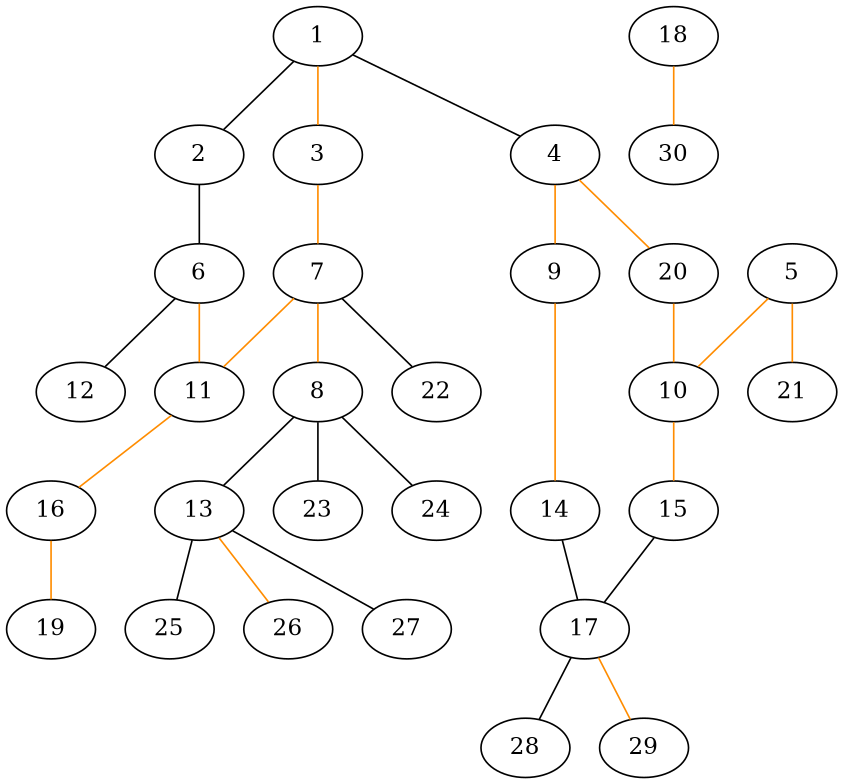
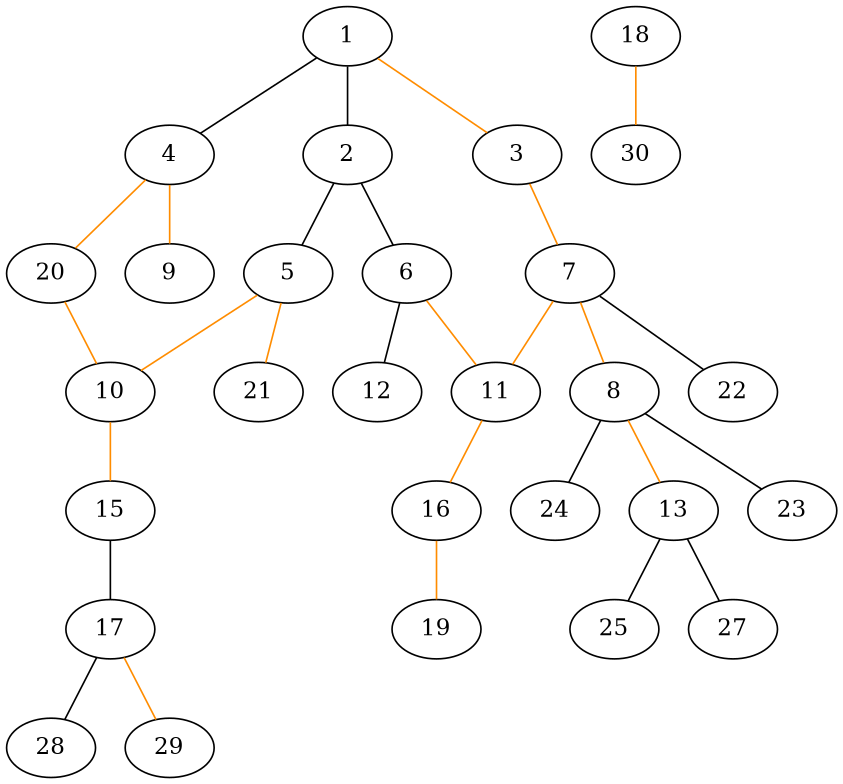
none -> (318, 214)
(259, 451) -> (644, 451)
(555, 511) -> none
(288, 629) -> none
